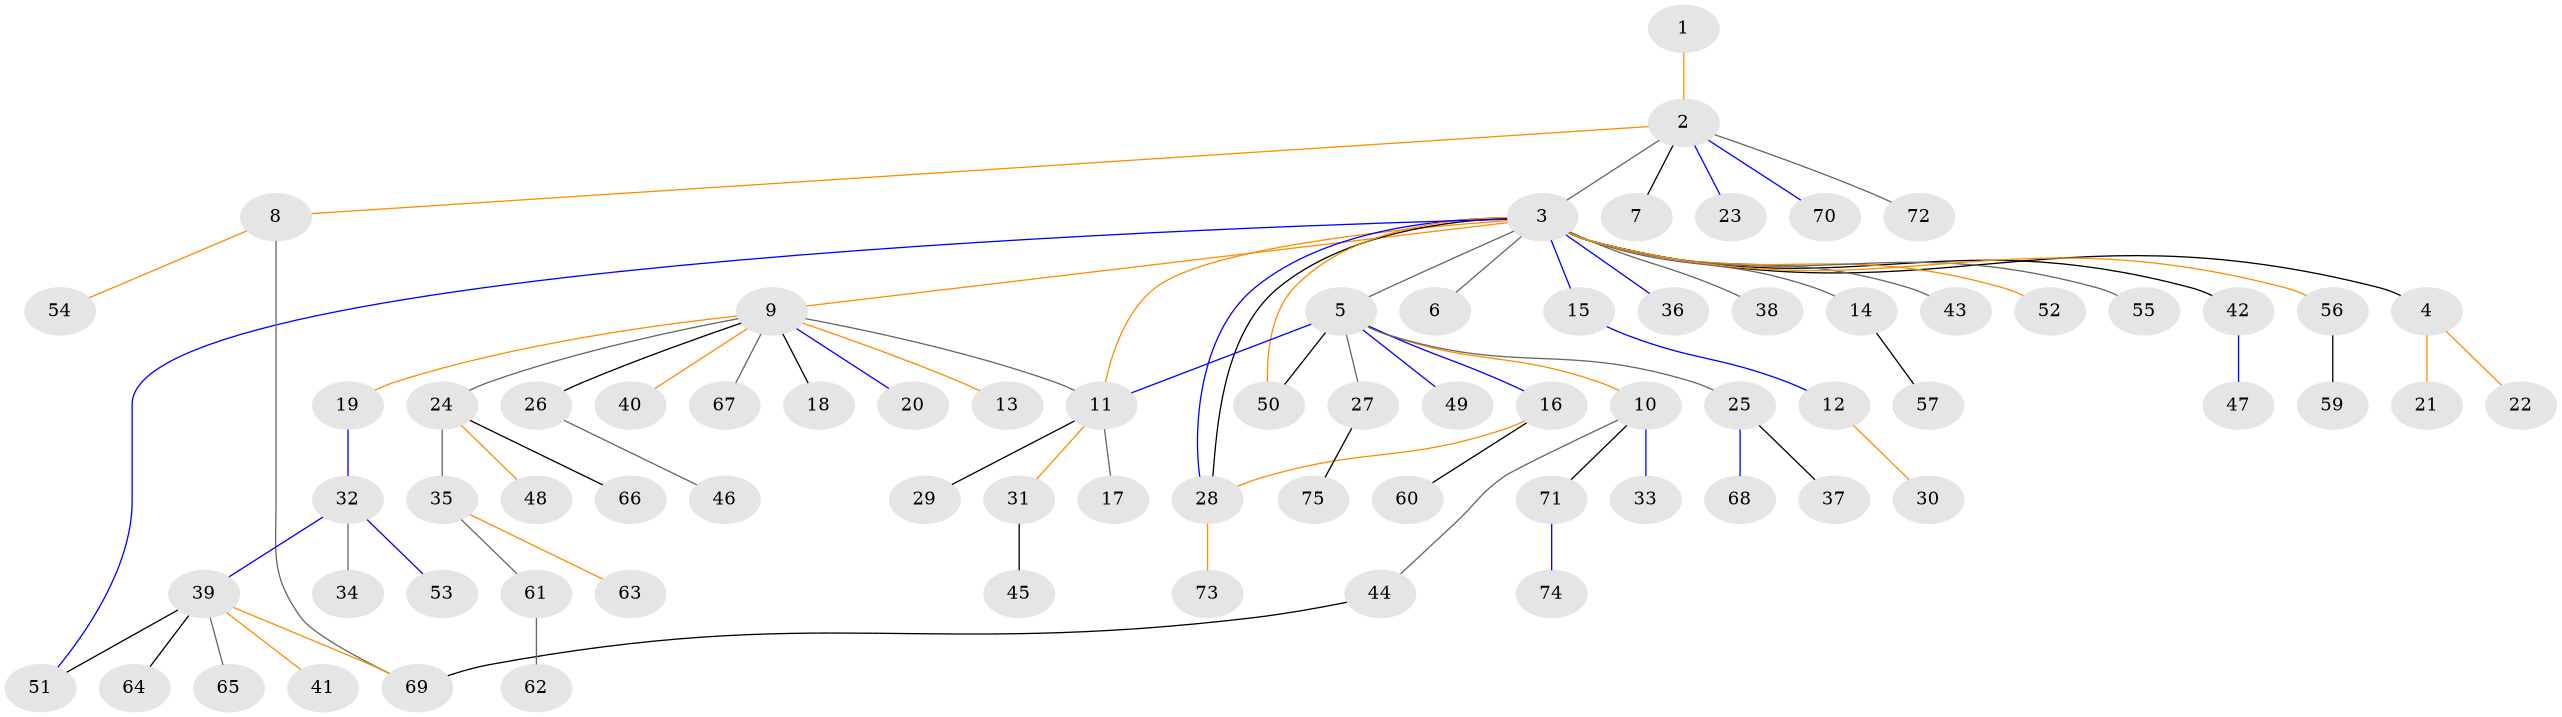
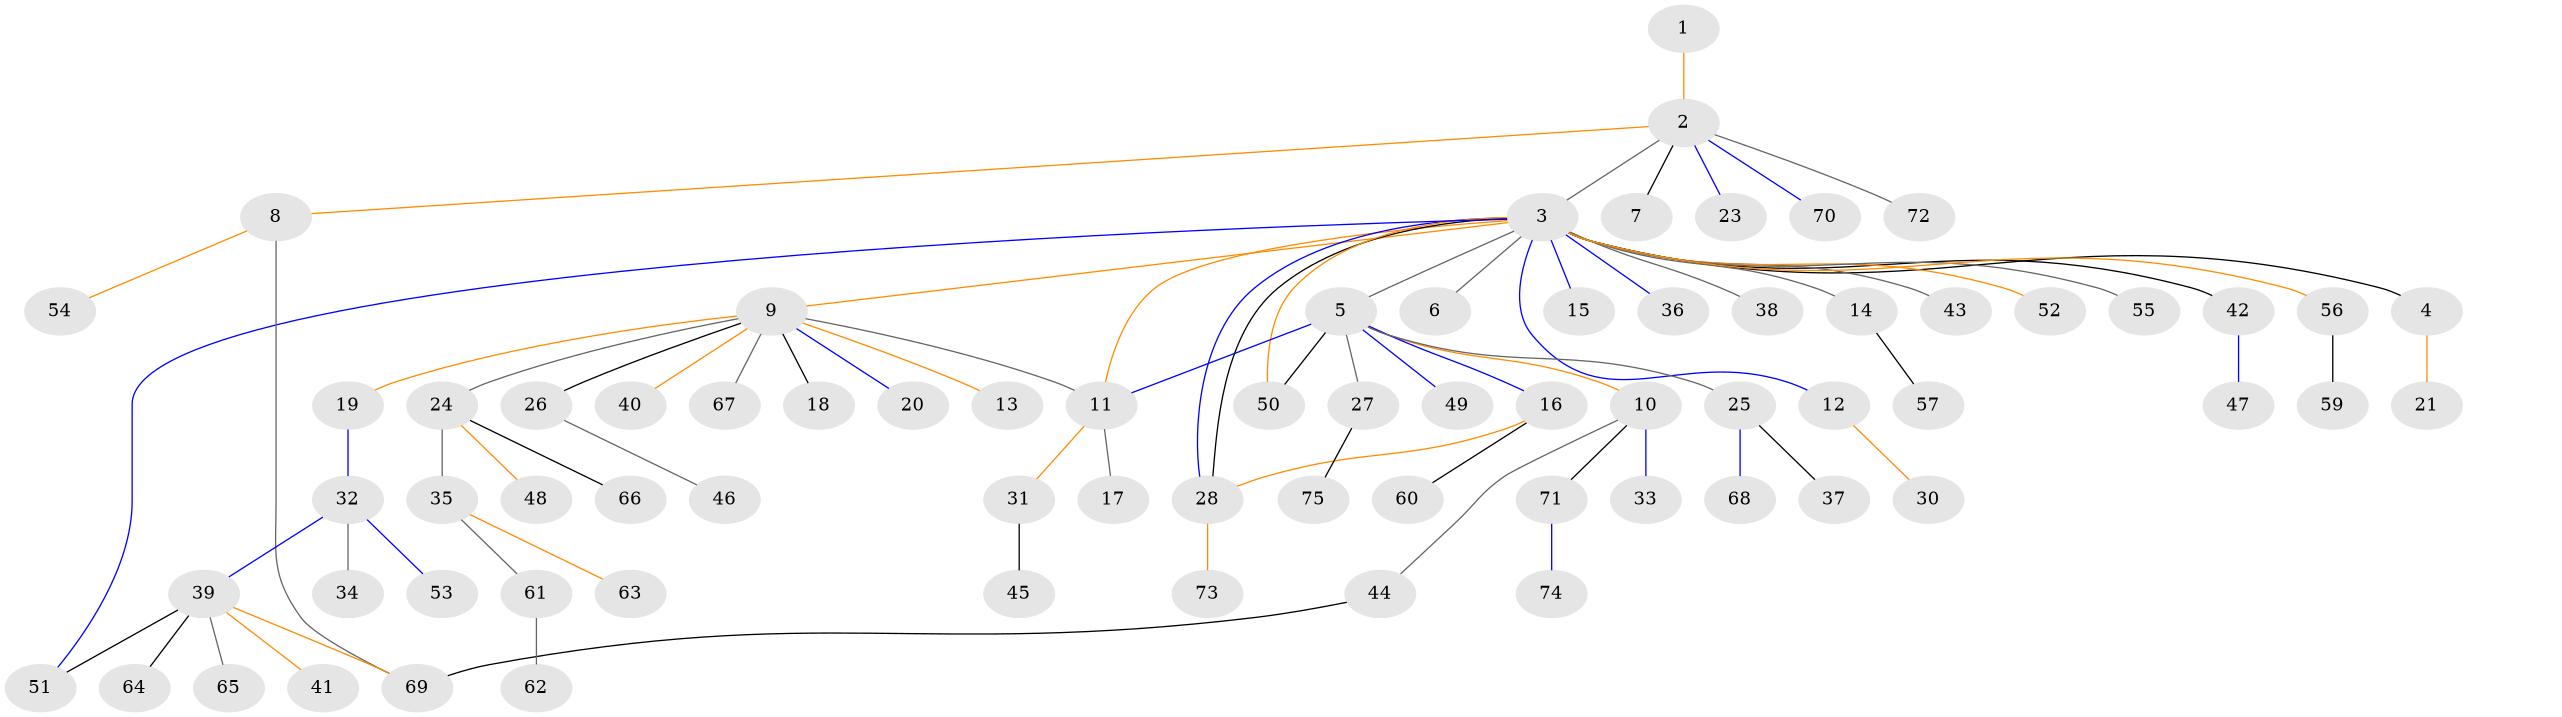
(1707, 358) -> (1615, 379)
(2521, 406) -> none
(925, 500) -> none
